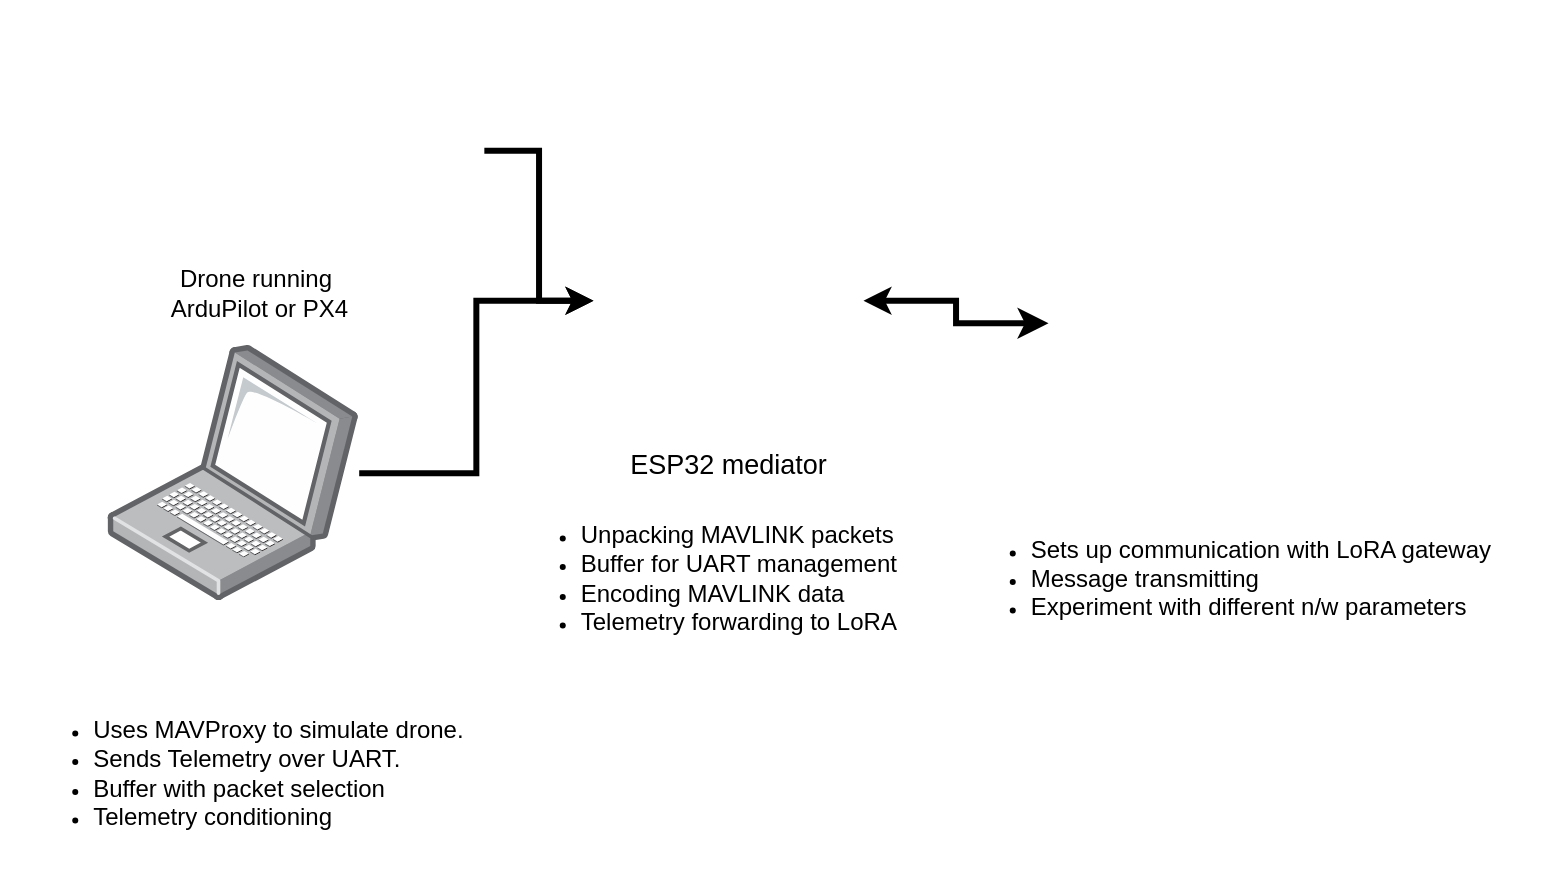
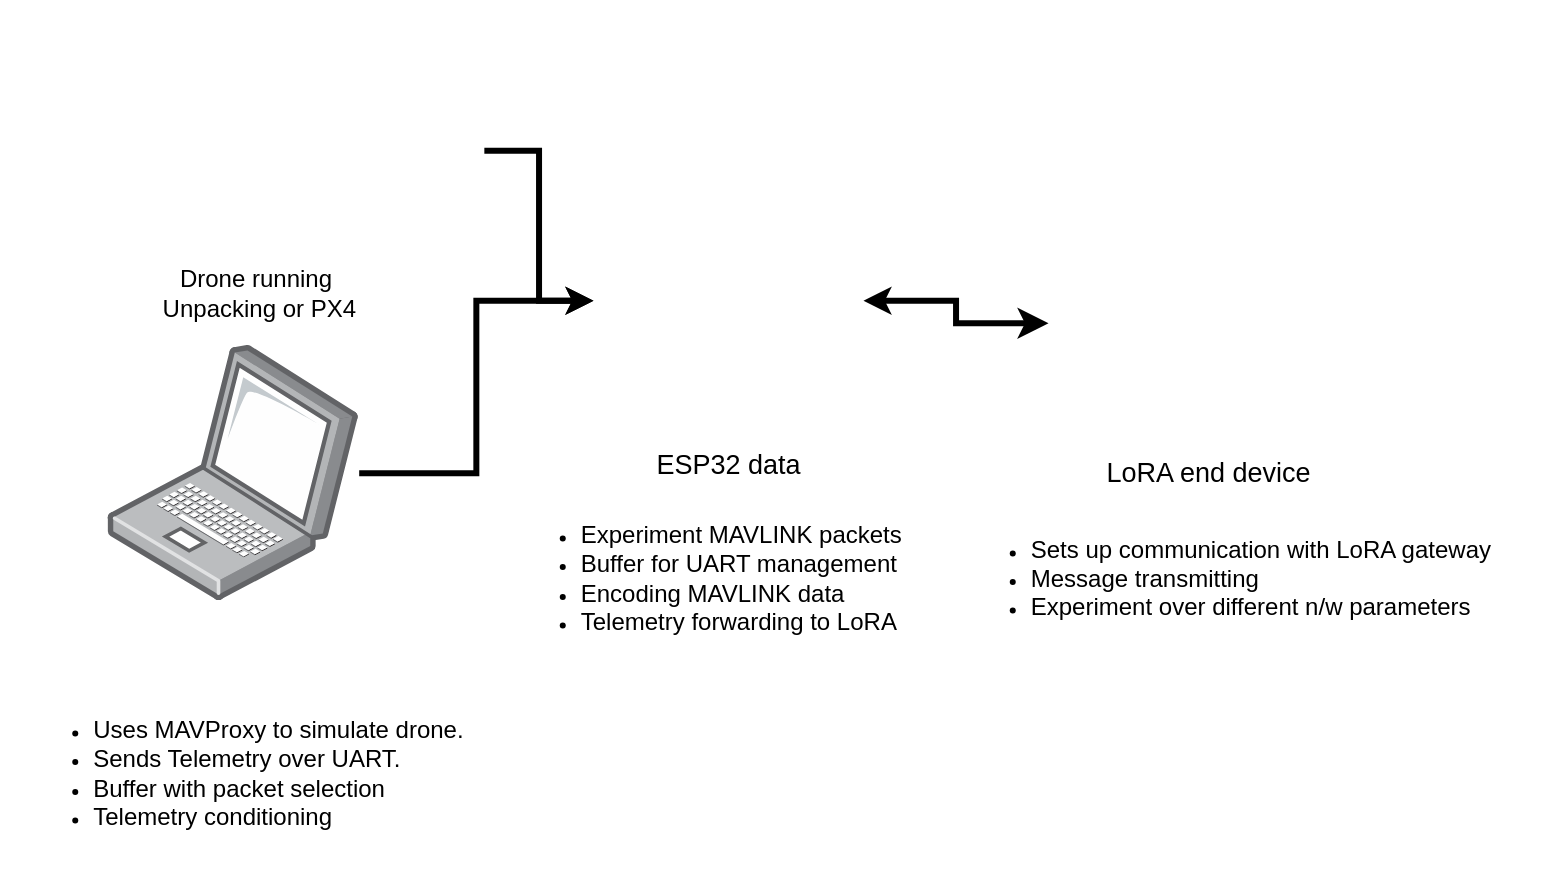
(257, 293) -> (257, 293)
(729, 466) -> (729, 466)
none -> (1208, 473)
(651, 578) -> (651, 578)
(1156, 578) -> (1159, 578)
